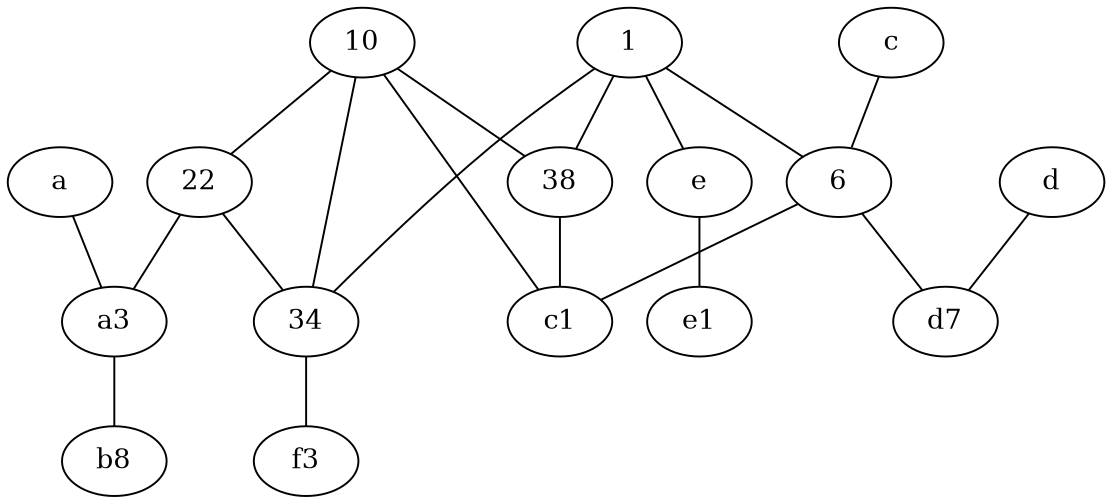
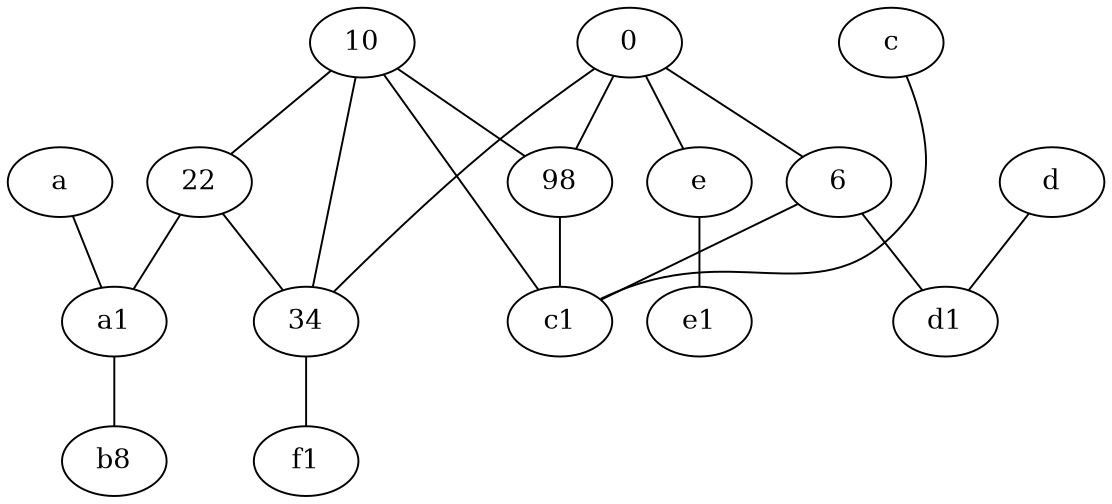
(630, 43) -> (630, 43)
(865, 112) -> (835, 268)
(560, 182) -> (560, 182)
(114, 322) -> (114, 322)
(946, 322) -> (946, 322)
(306, 461) -> (306, 461)
